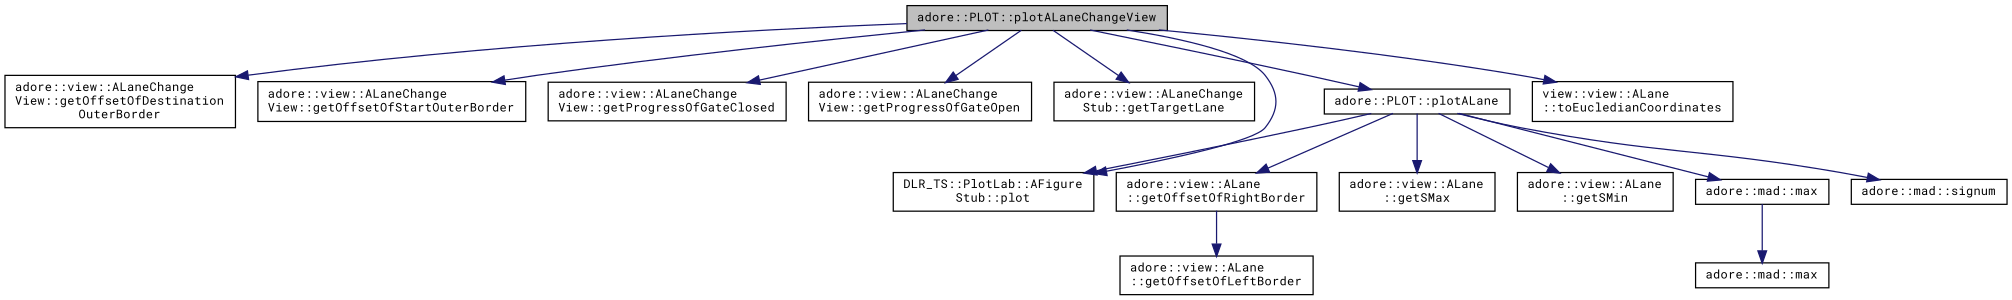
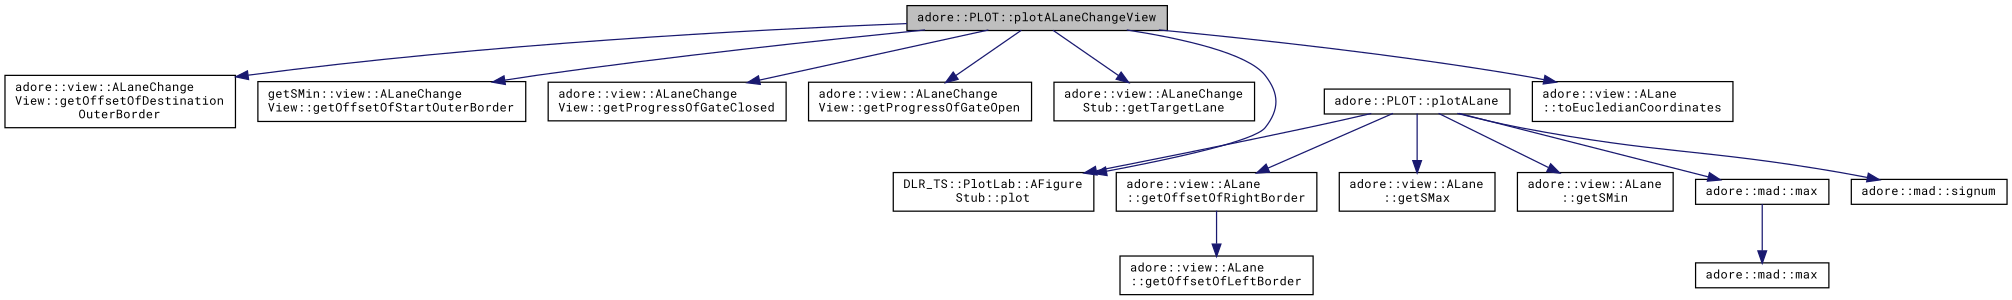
(1198, 52) -> none
(392, 102) -> (392, 102)
(1633, 102) -> (1633, 102)
